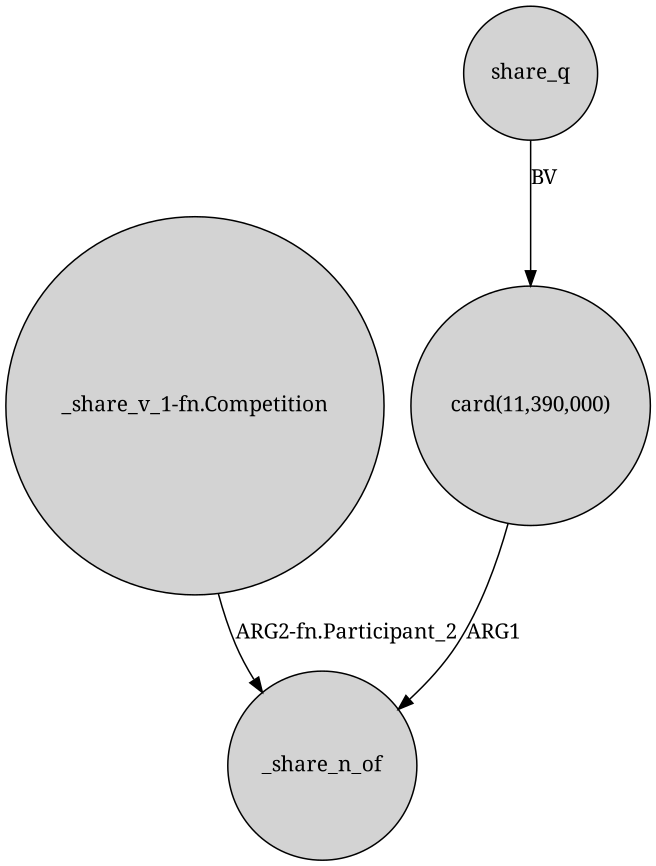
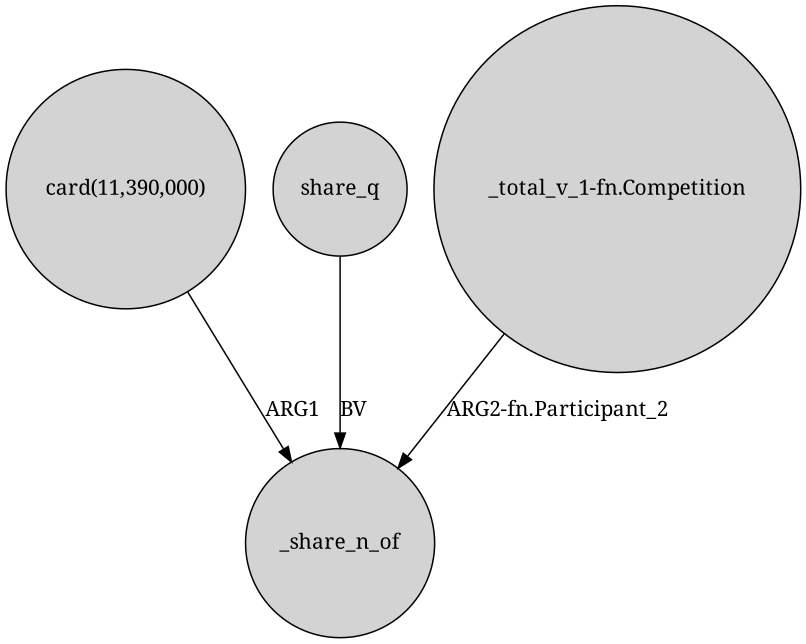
(531, 206) -> (340, 345)
(195, 406) -> (617, 189)
